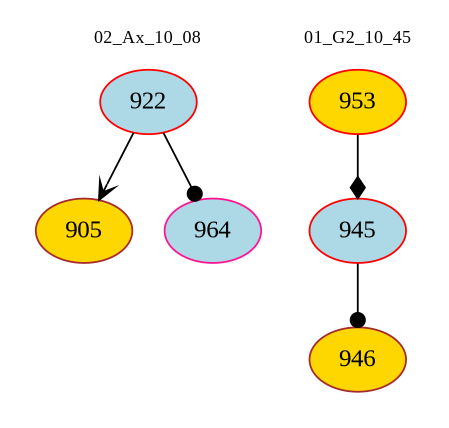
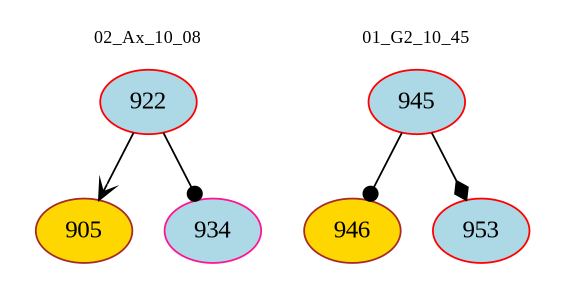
(358, 102) -> (481, 231)
(358, 156) -> (444, 157)
(213, 231) -> (213, 231)
